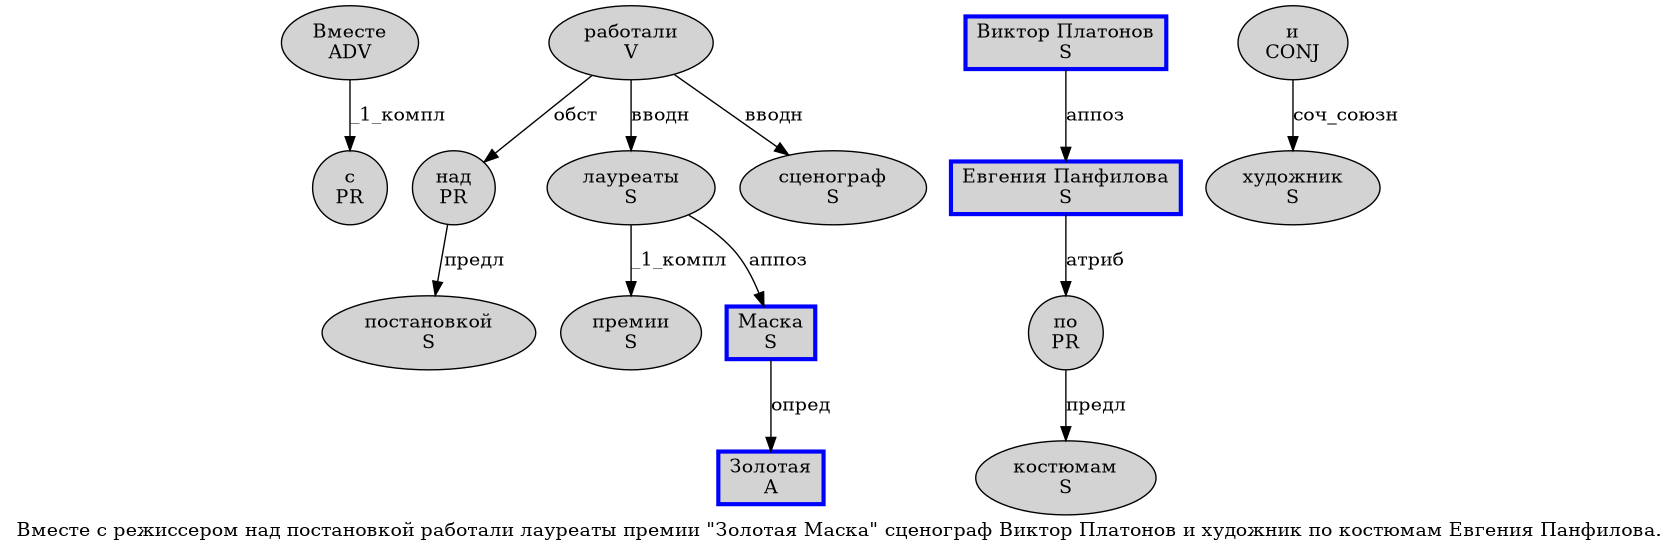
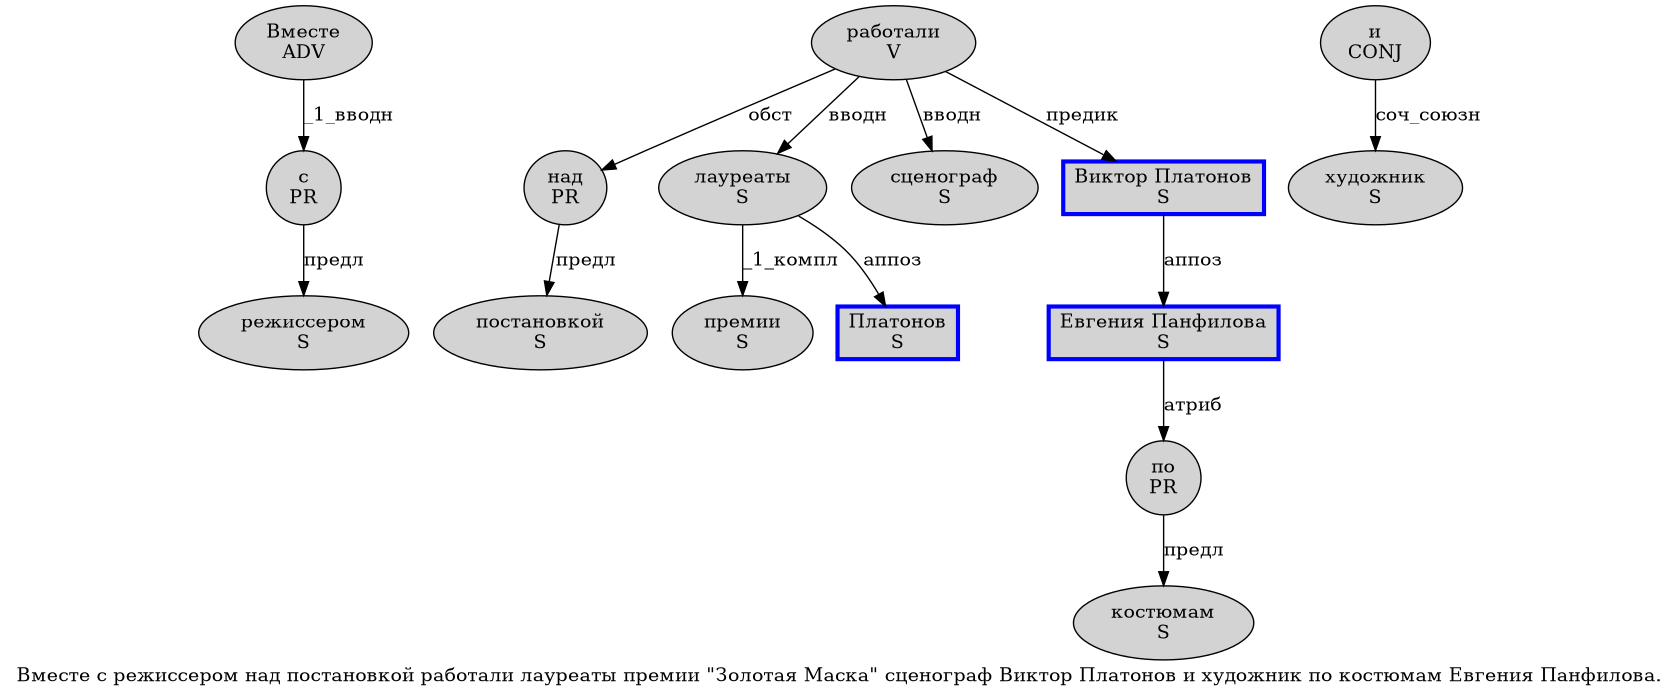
none -> (1025, 113)
(398, 115) -> (349, 115)
none -> (304, 333)
(771, 333) -> (898, 333)
(771, 478) -> none
